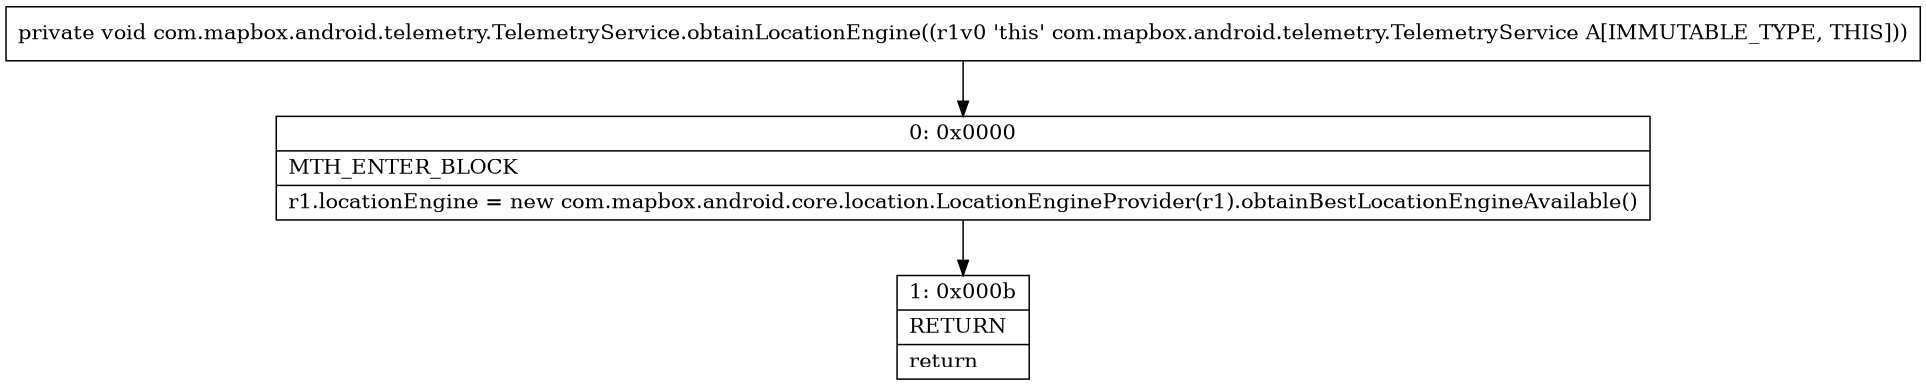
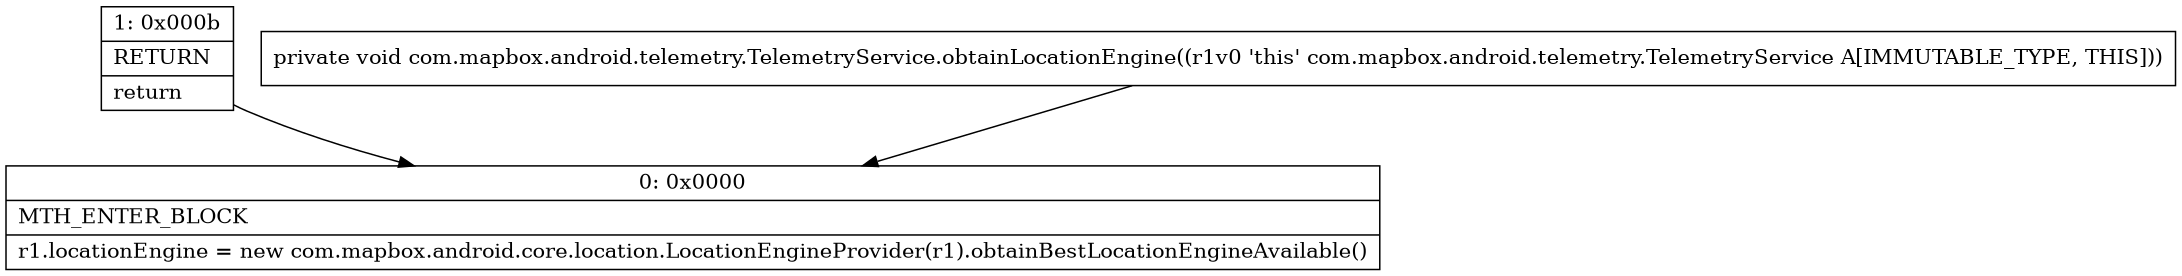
(963, 240) -> (315, 137)
